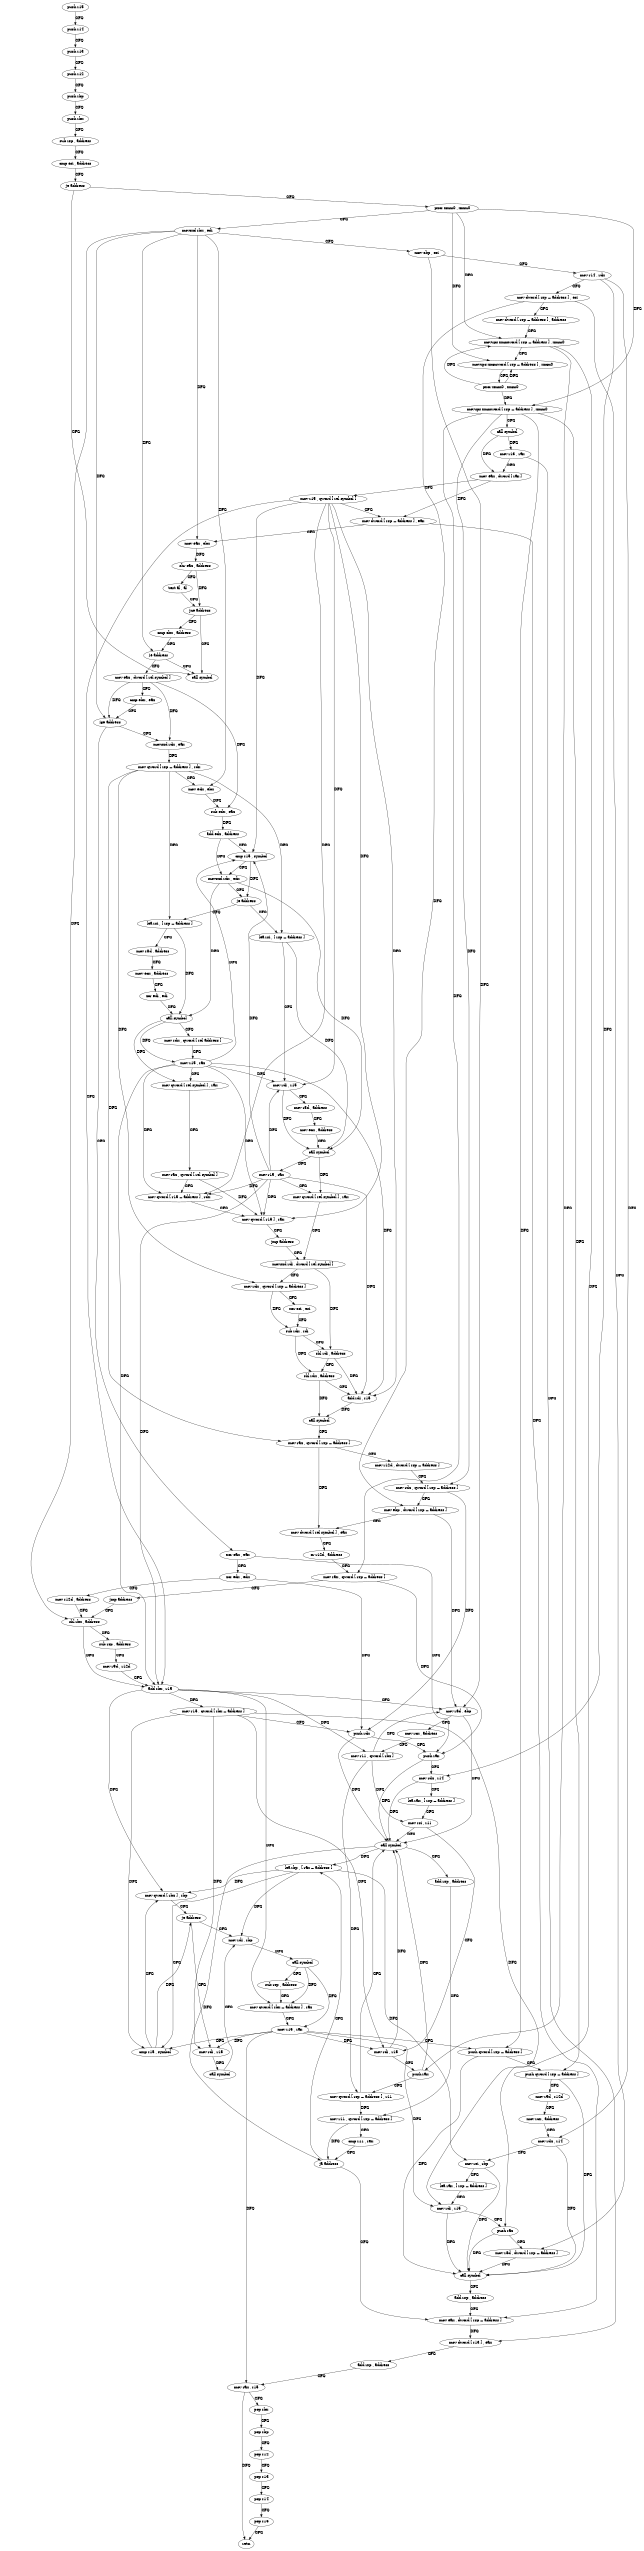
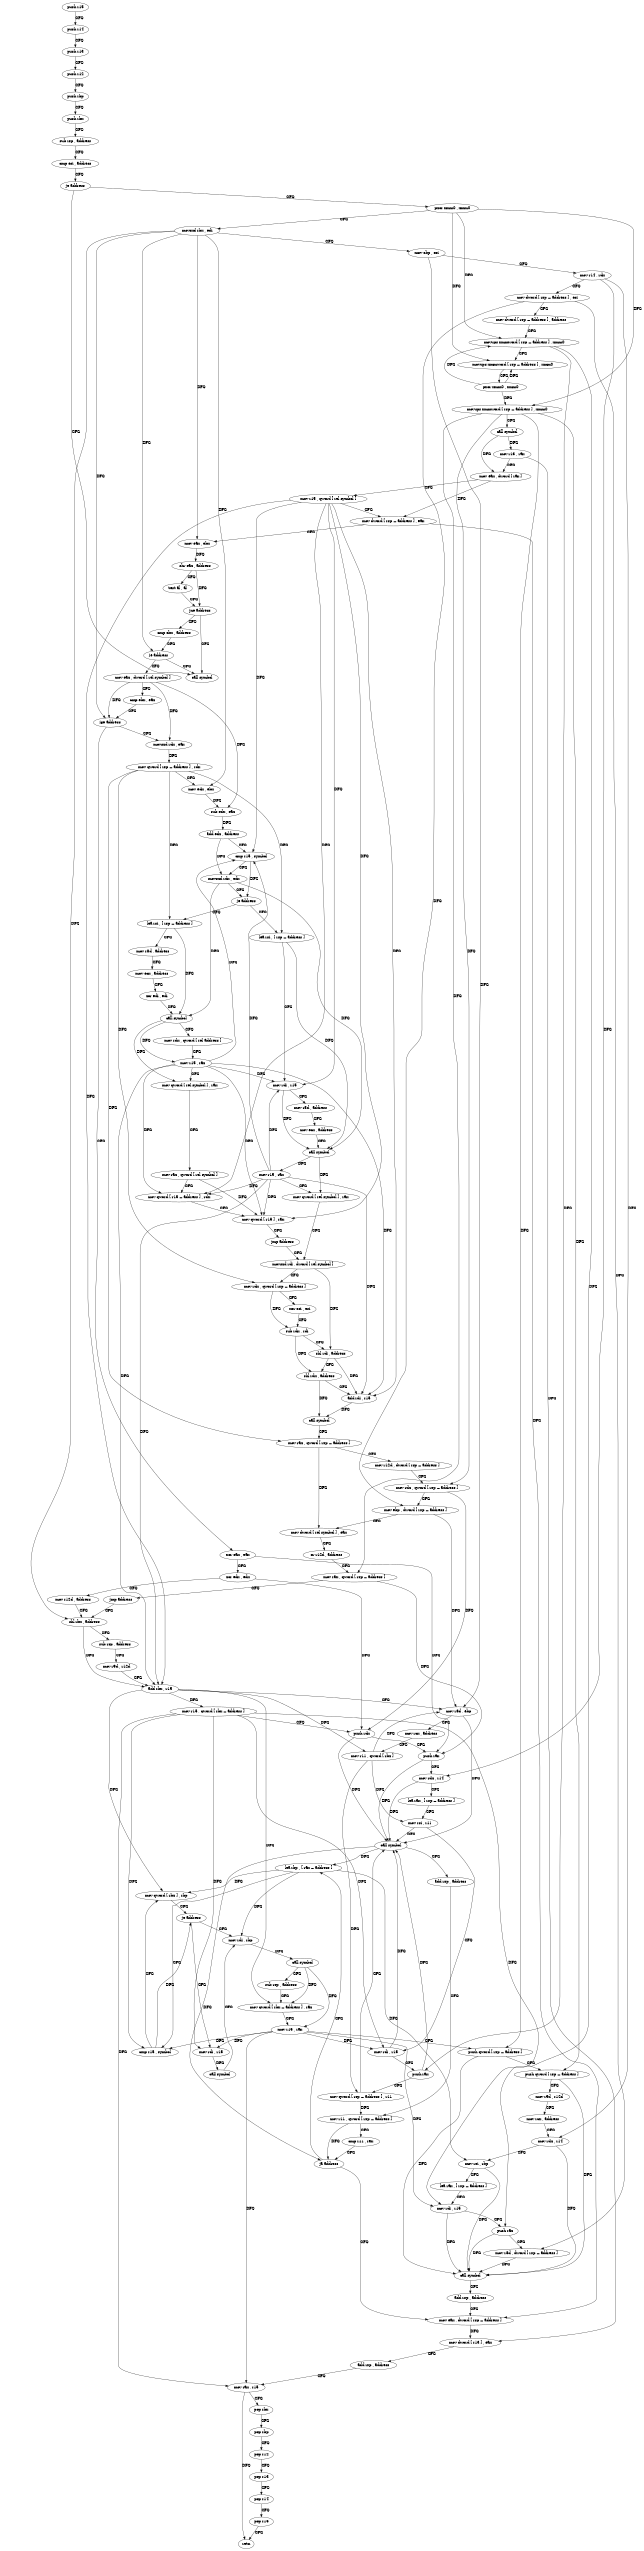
(91, 1097) -> (91, 1097)
none -> (119, 2074)
